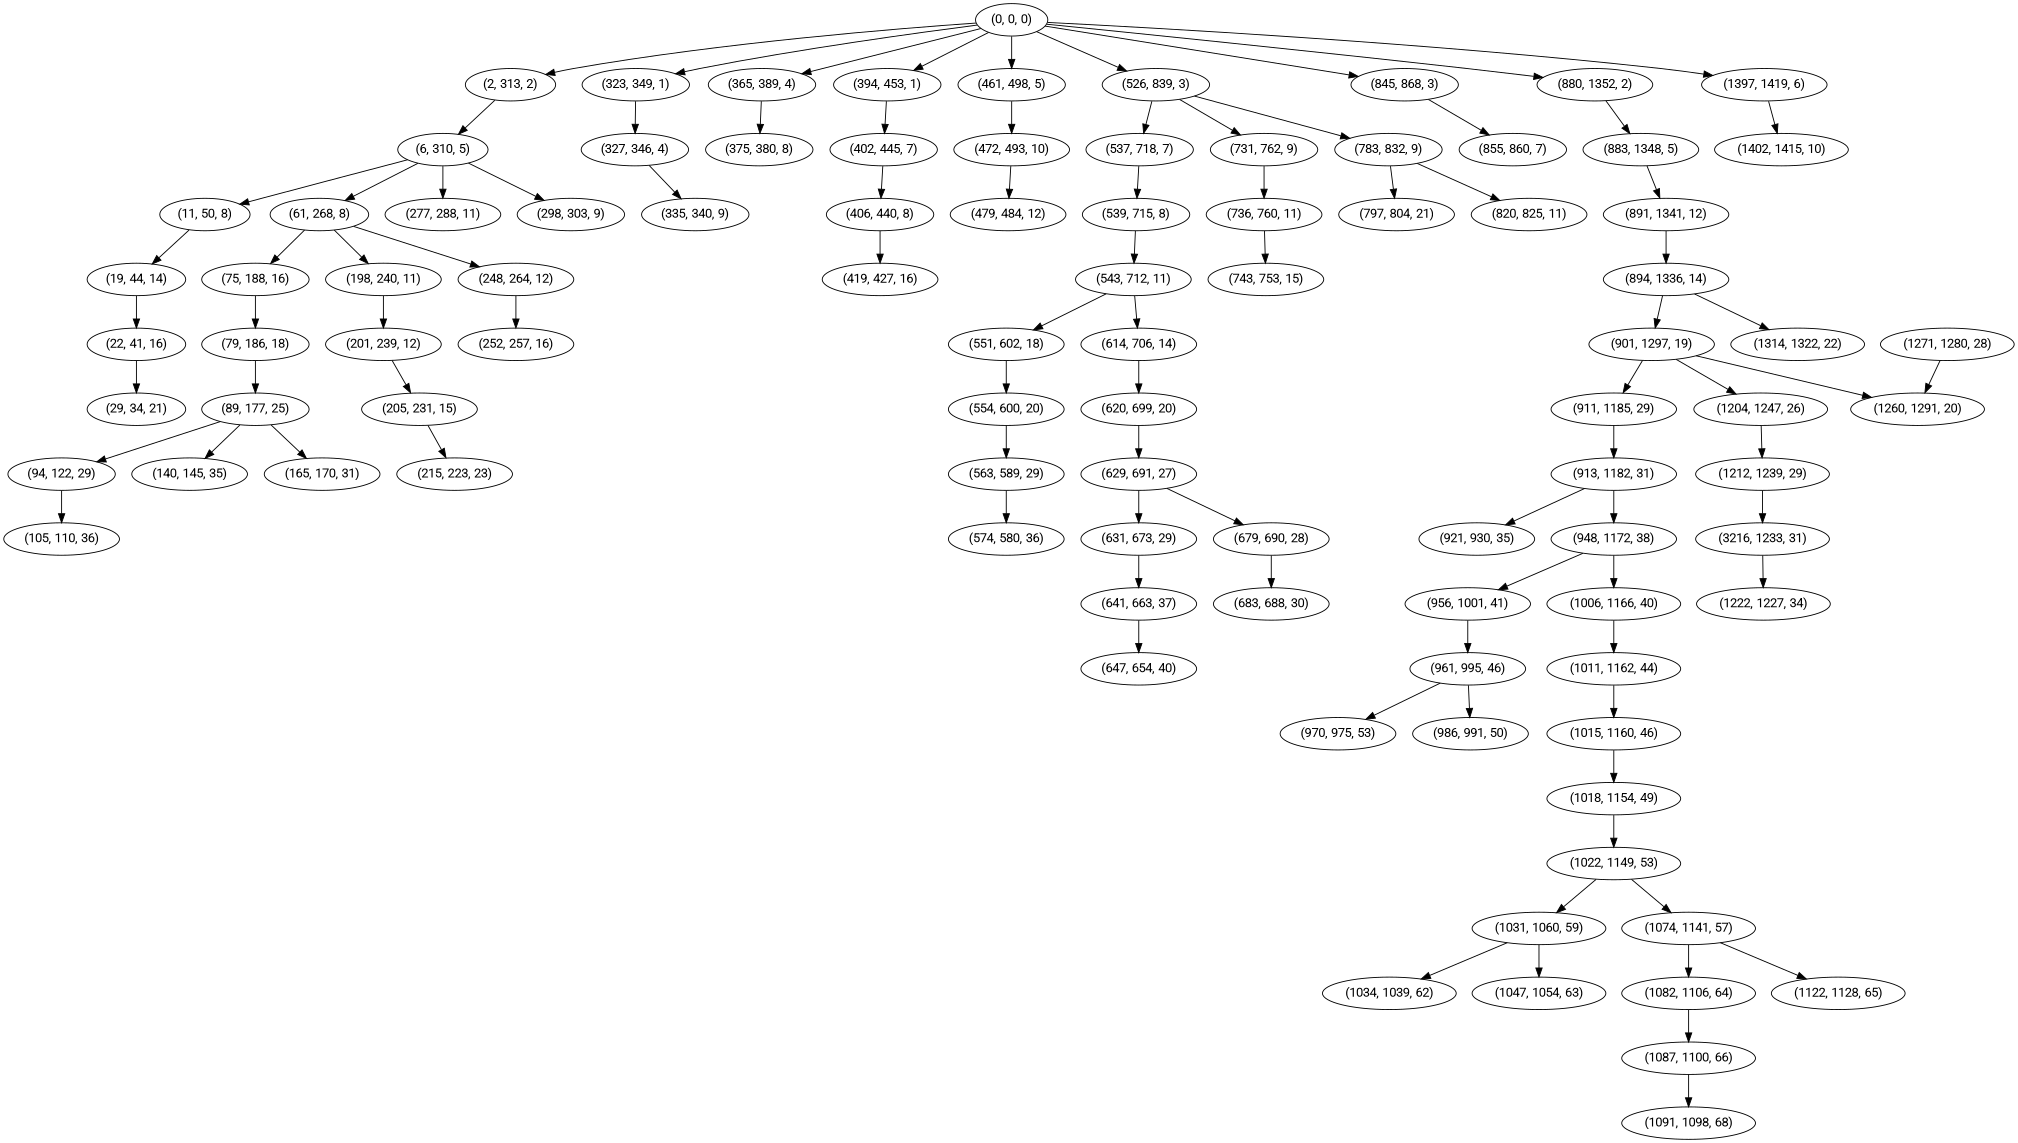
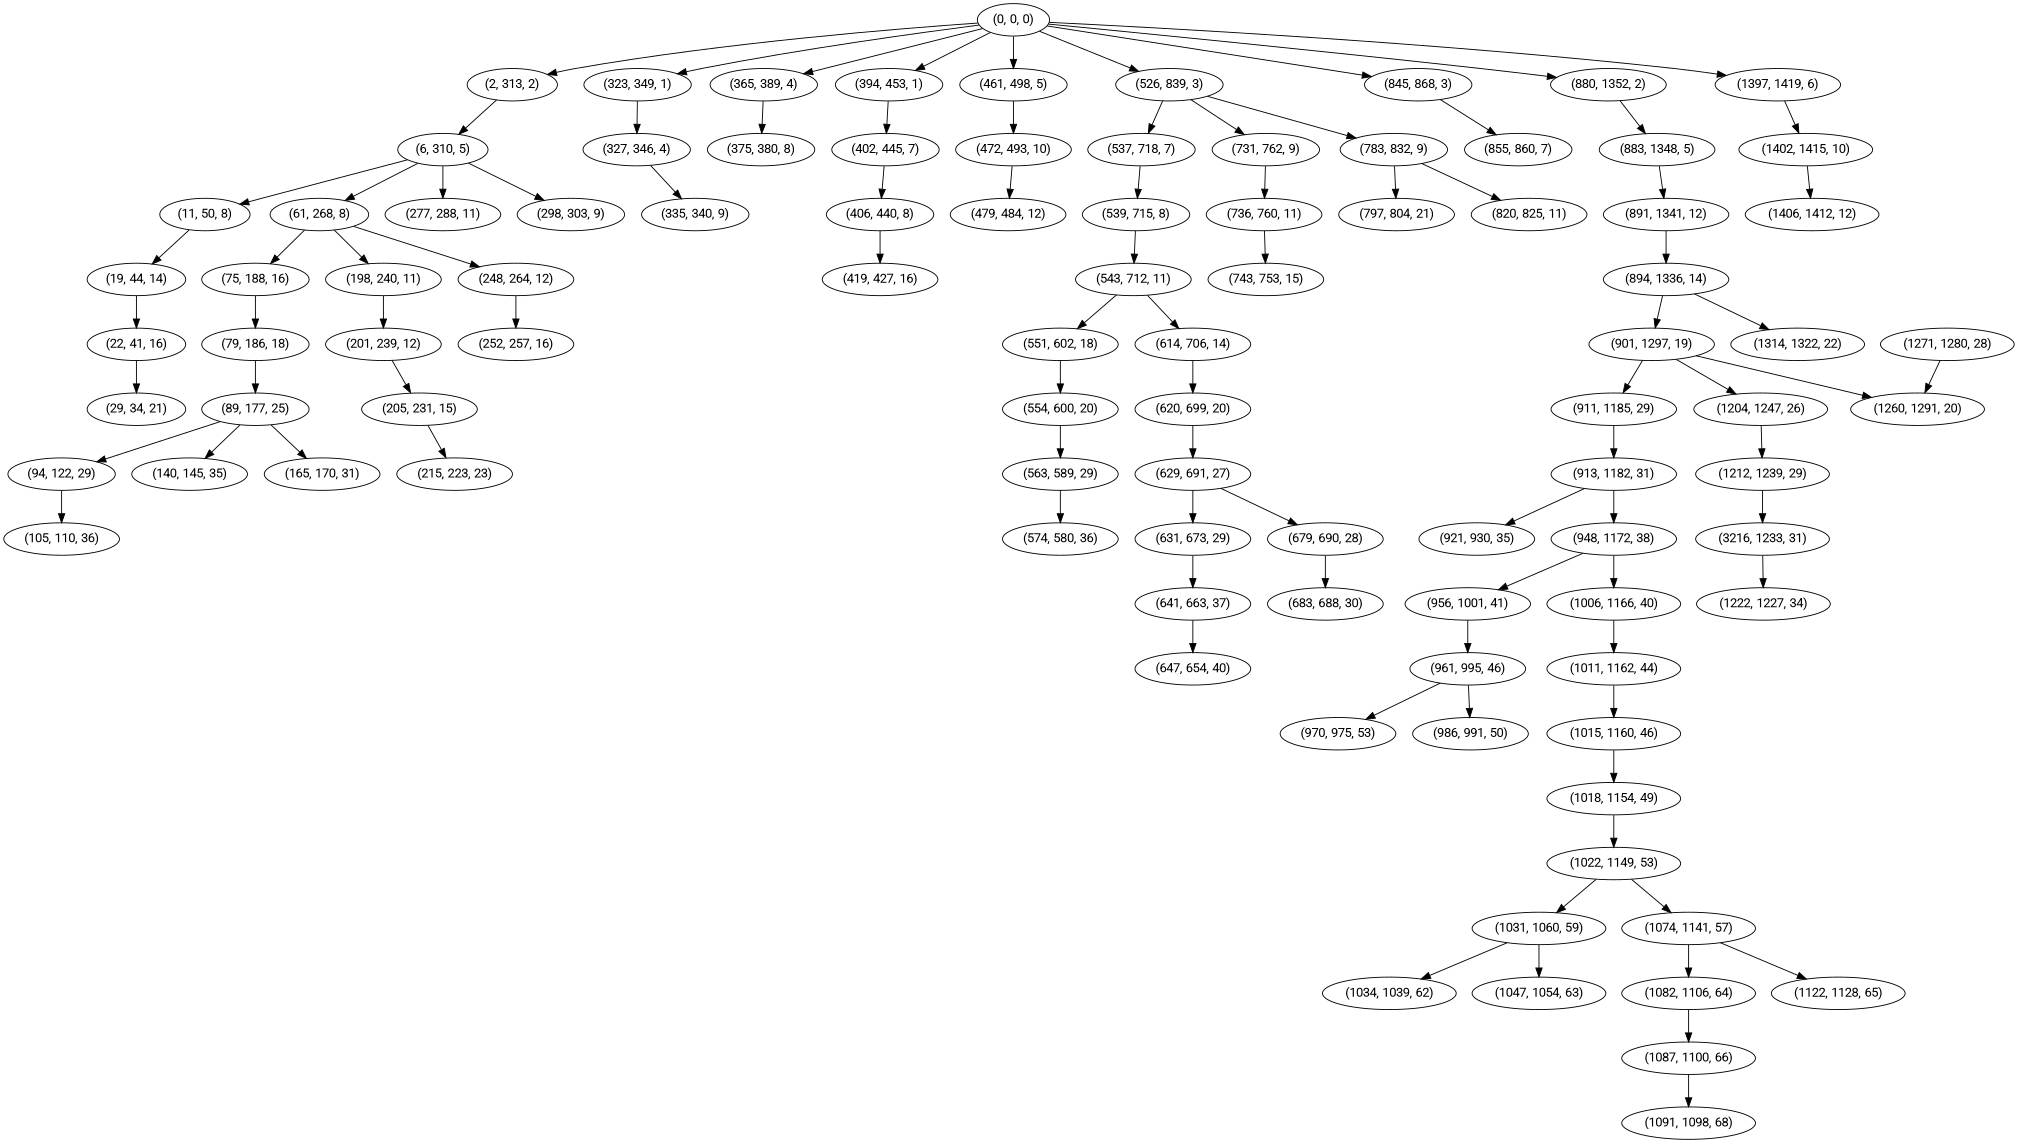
none -> (1812, 215)
